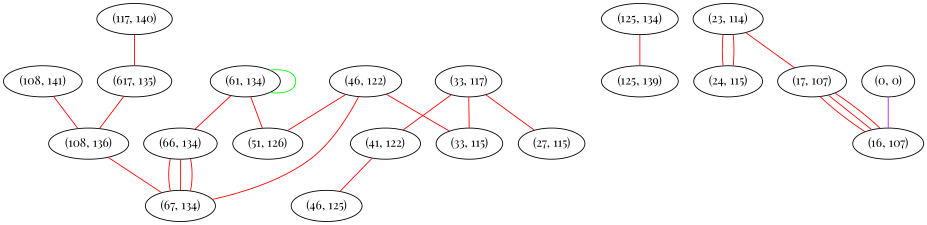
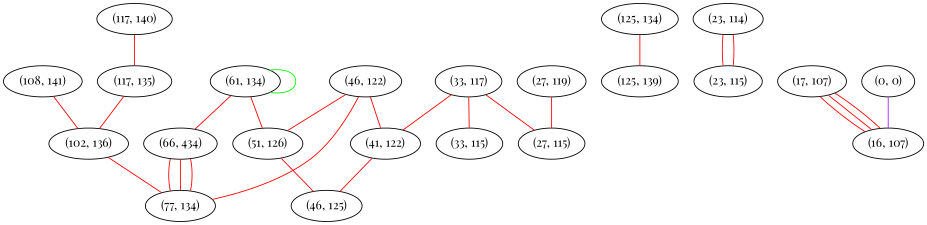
(770, 50) -> none
(135, 81) -> (135, 81)
none -> (552, 81)
(728, 81) -> (728, 81)
(418, 113) -> (375, 112)
(89, 144) -> (89, 144)
(180, 144) -> (180, 144)
none -> (297, 175)
(180, 206) -> (180, 206)
